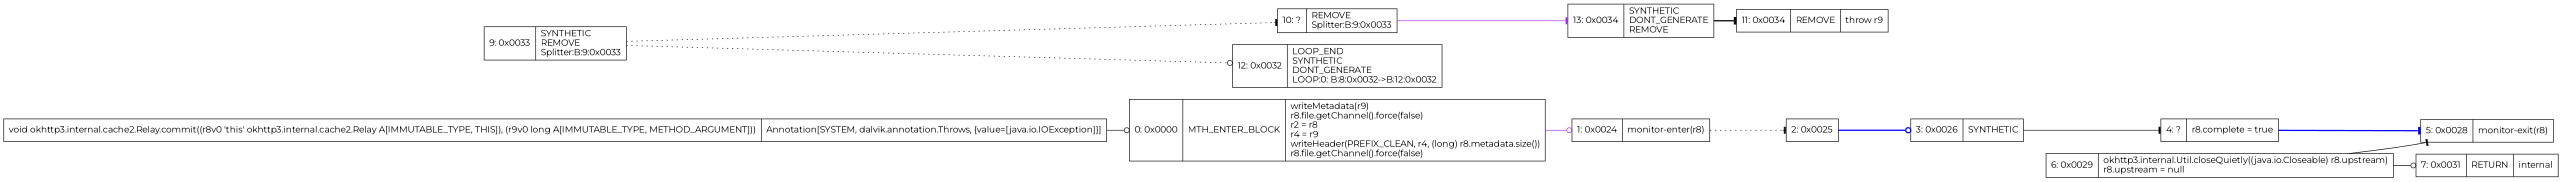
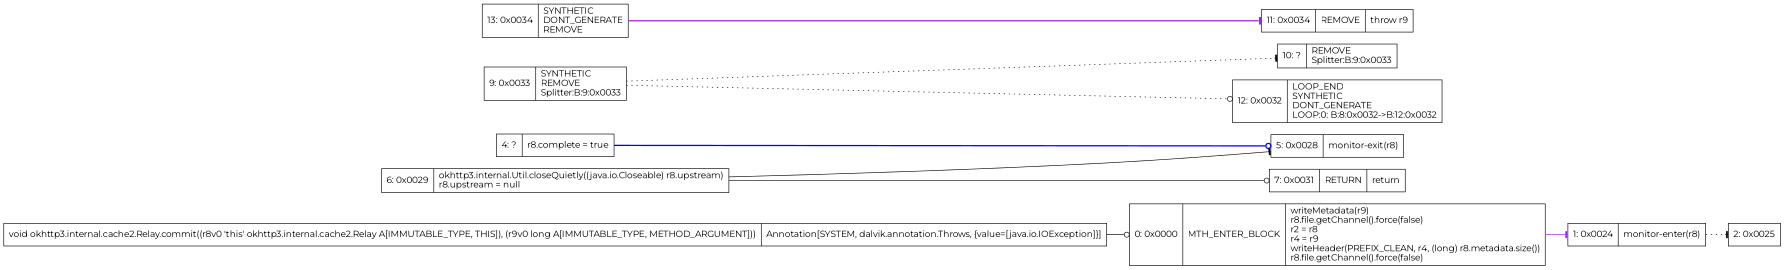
(1481, 21) -> none
(1724, 21) -> (943, 21)
(1556, 130) -> (1555, 235)
(1967, 130) -> none
(2348, 131) -> (940, 146)
(2536, 165) -> (1386, 180)
